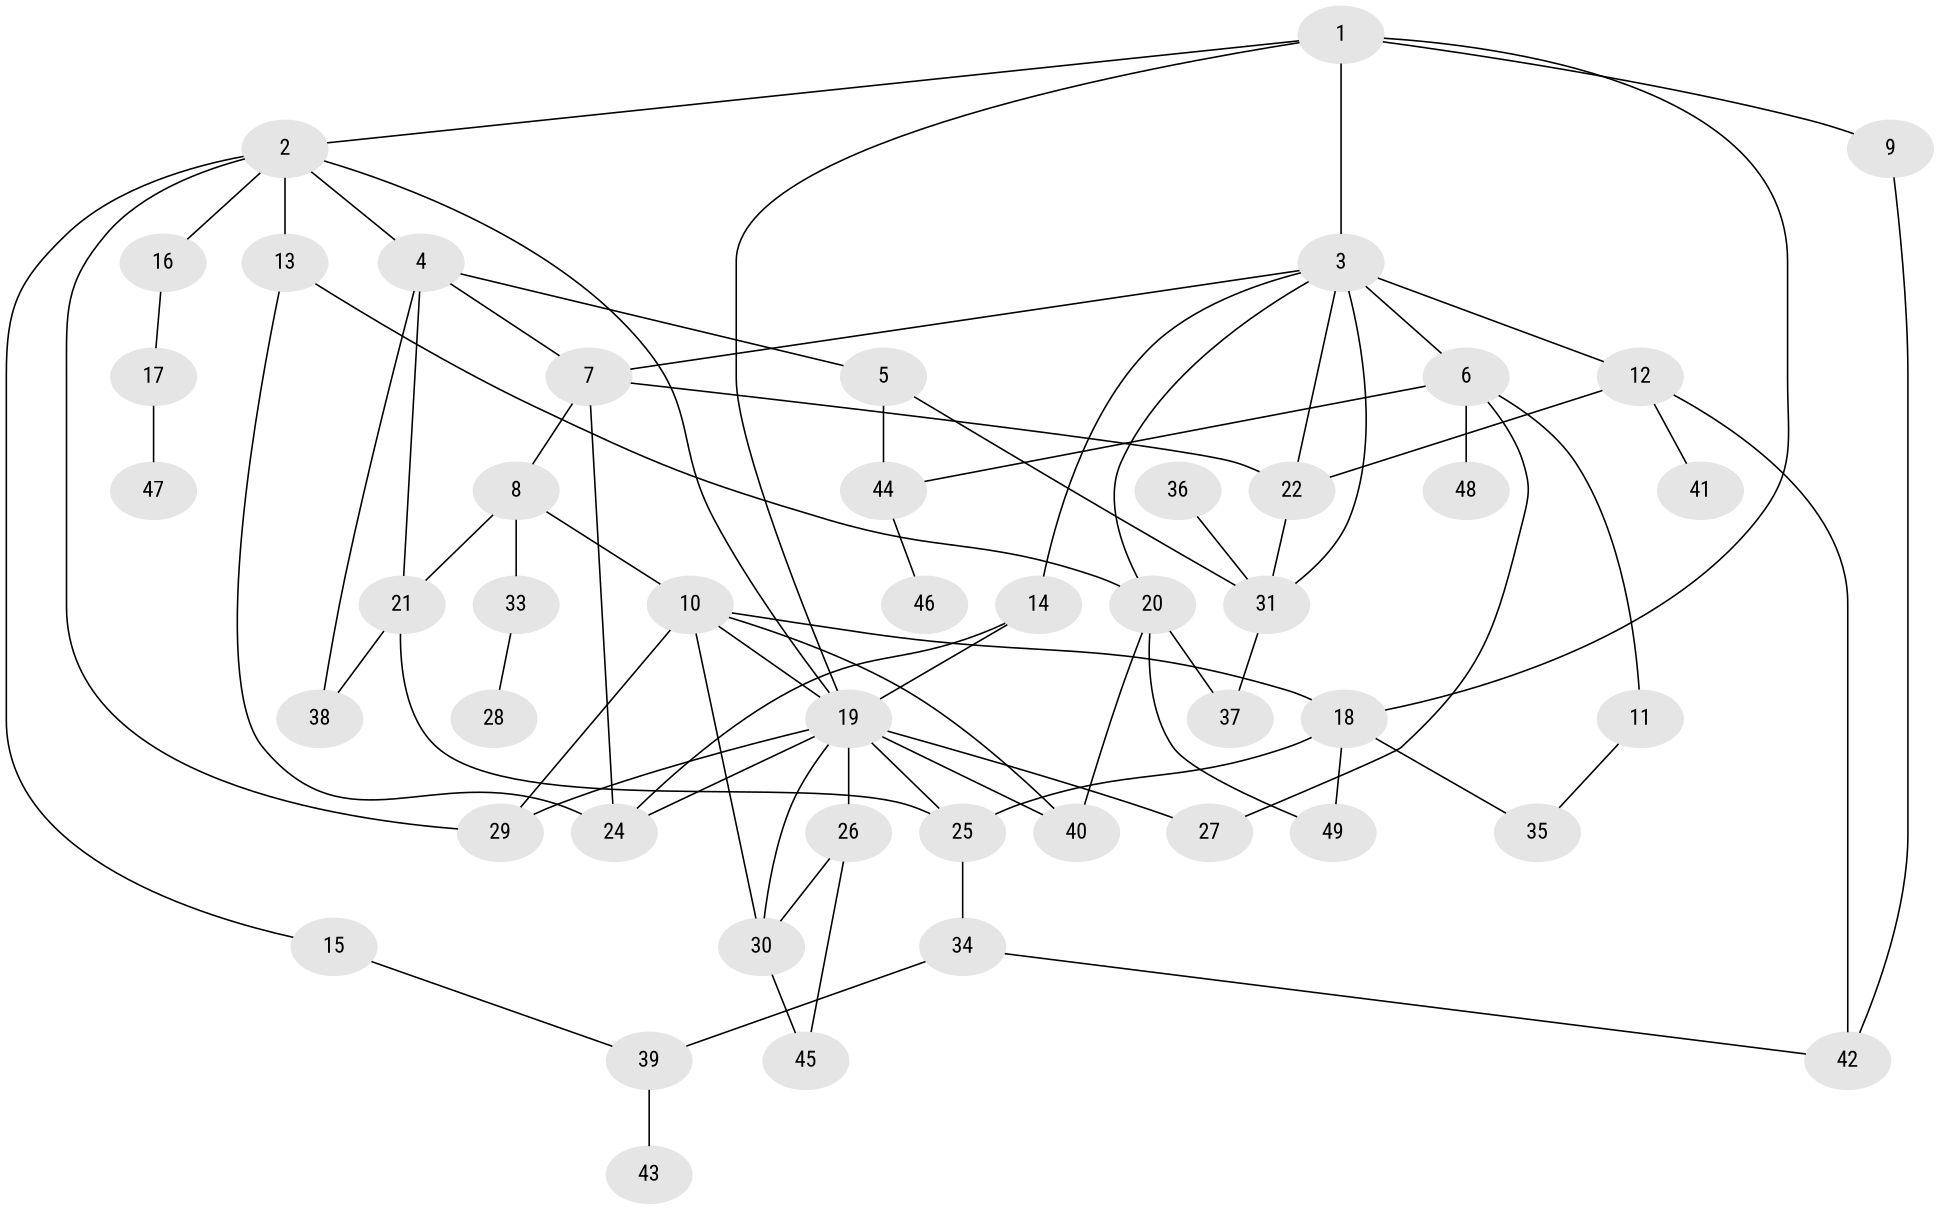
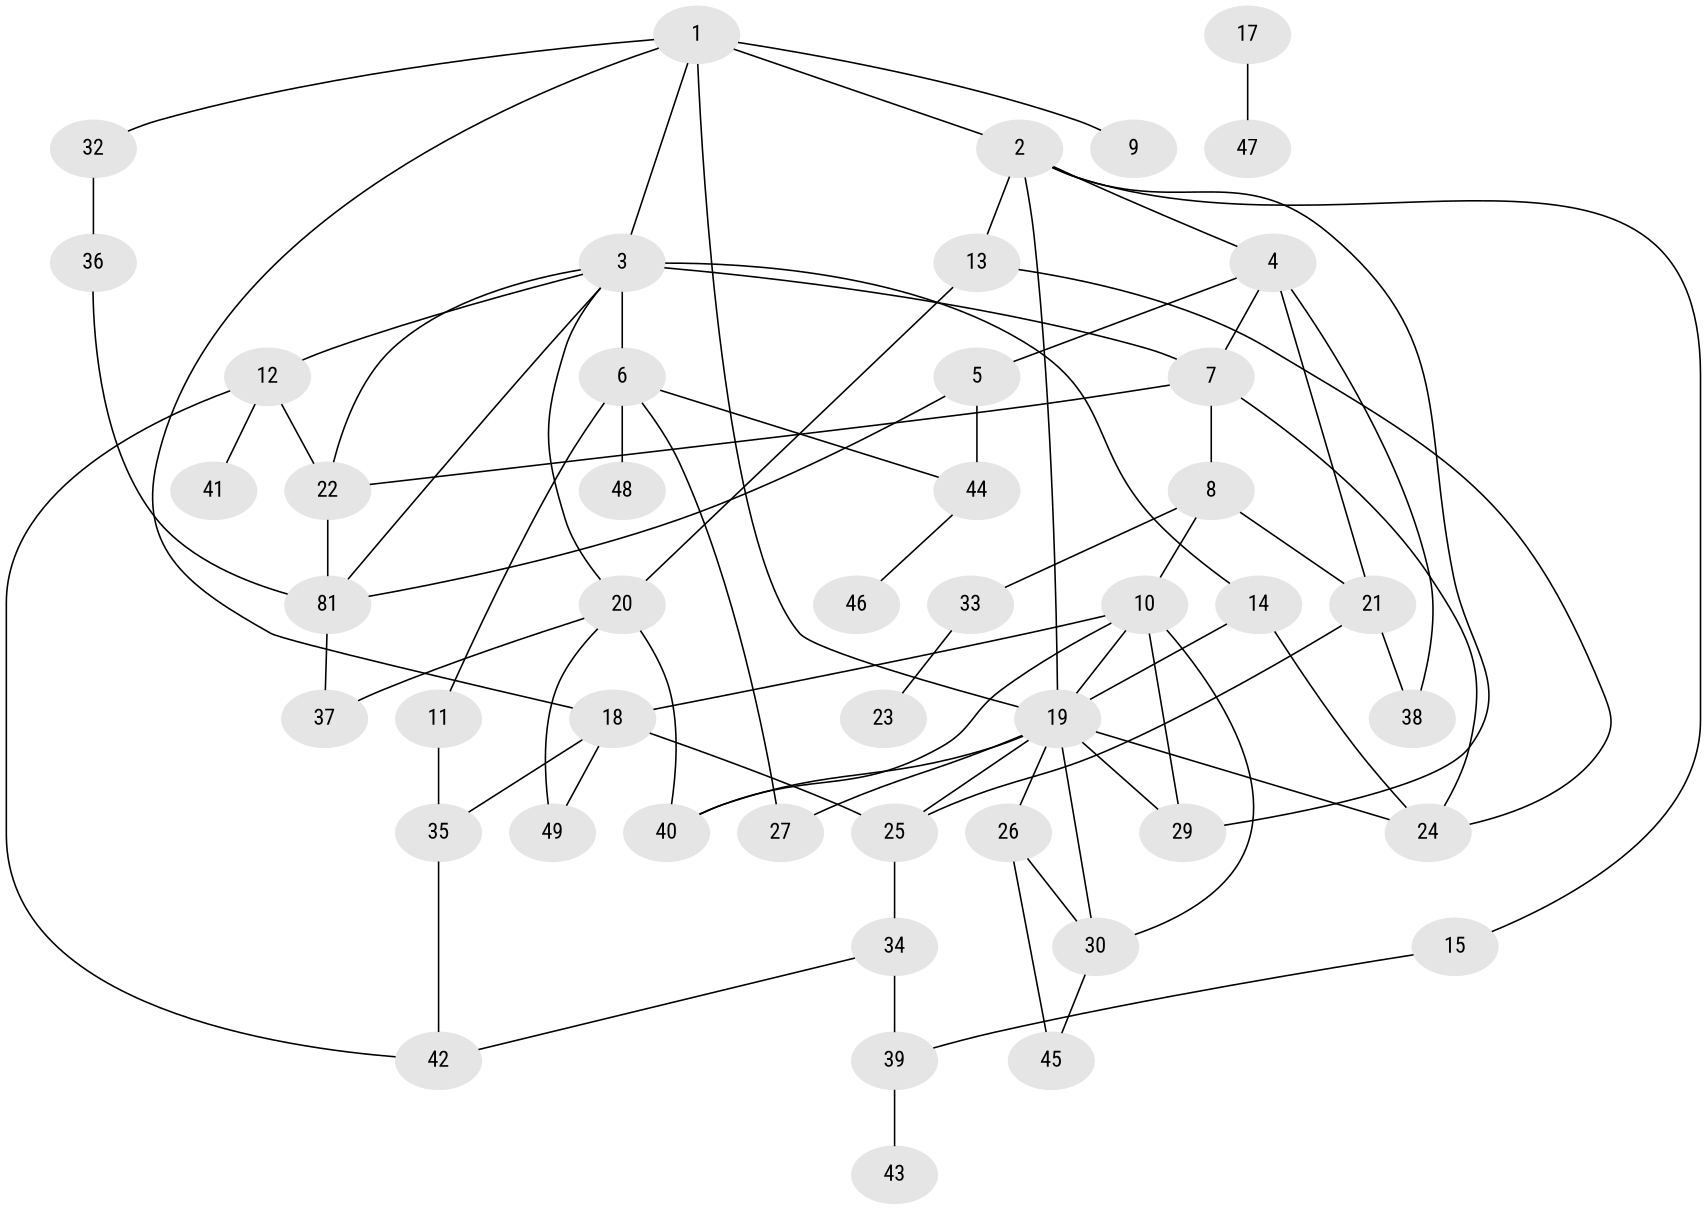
none -> (93, 149)
(163, 263) -> none
(1267, 605) -> (328, 605)
(1908, 608) -> (439, 947)
(494, 719) -> (884, 719)
